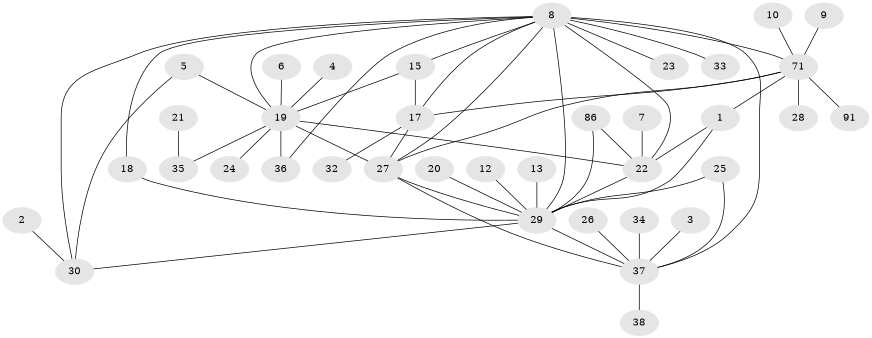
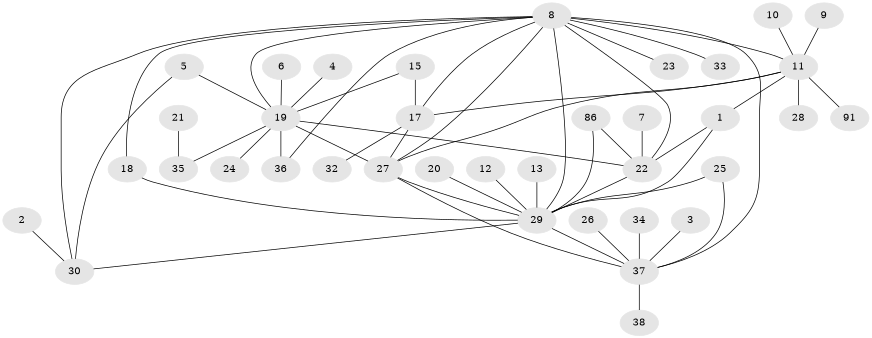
(483, 40) -> none
(799, 67) -> (799, 67)
